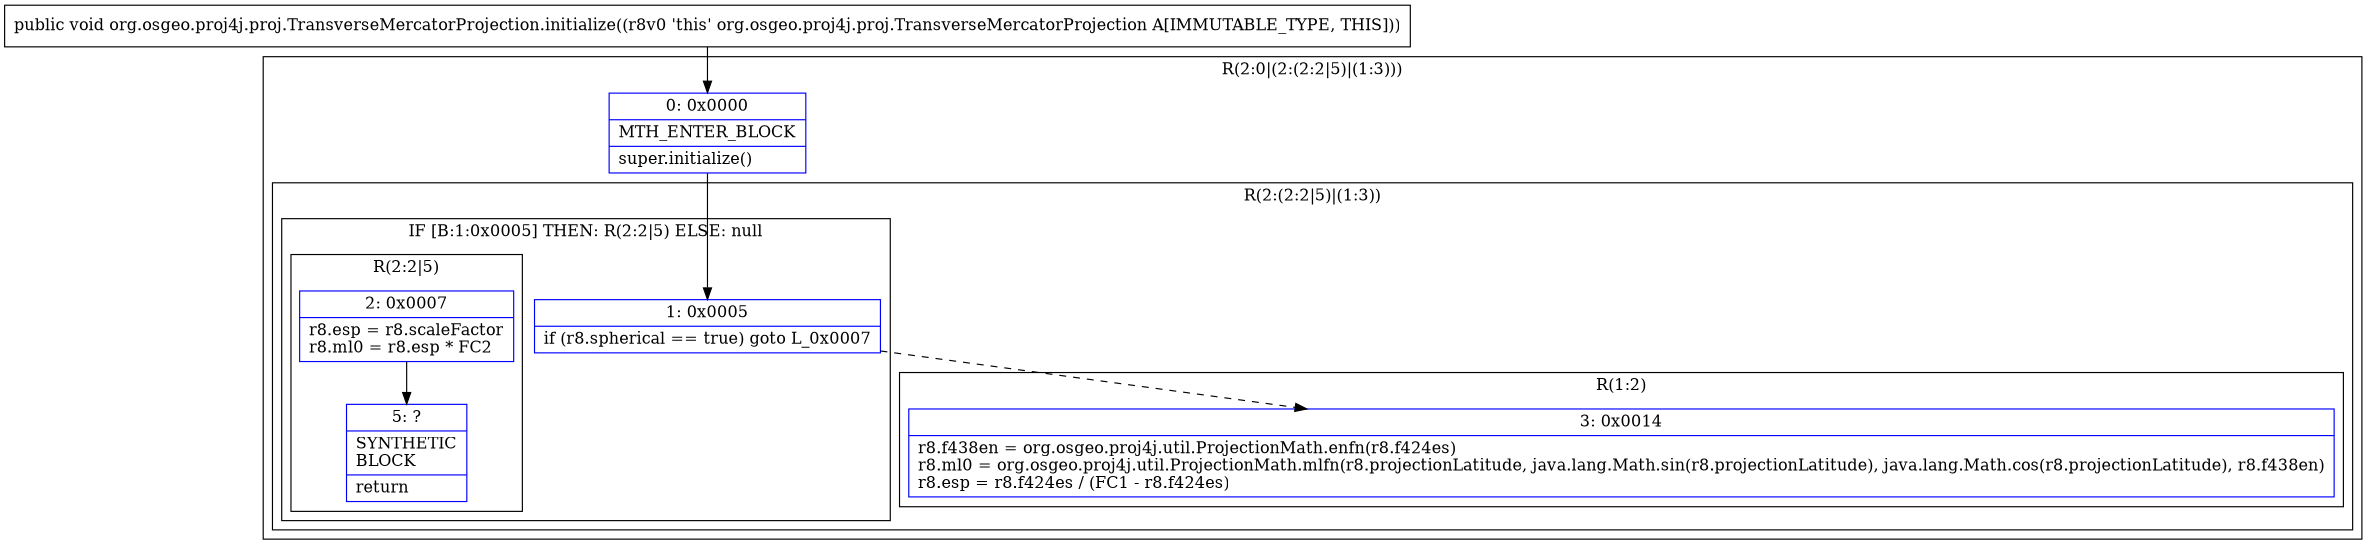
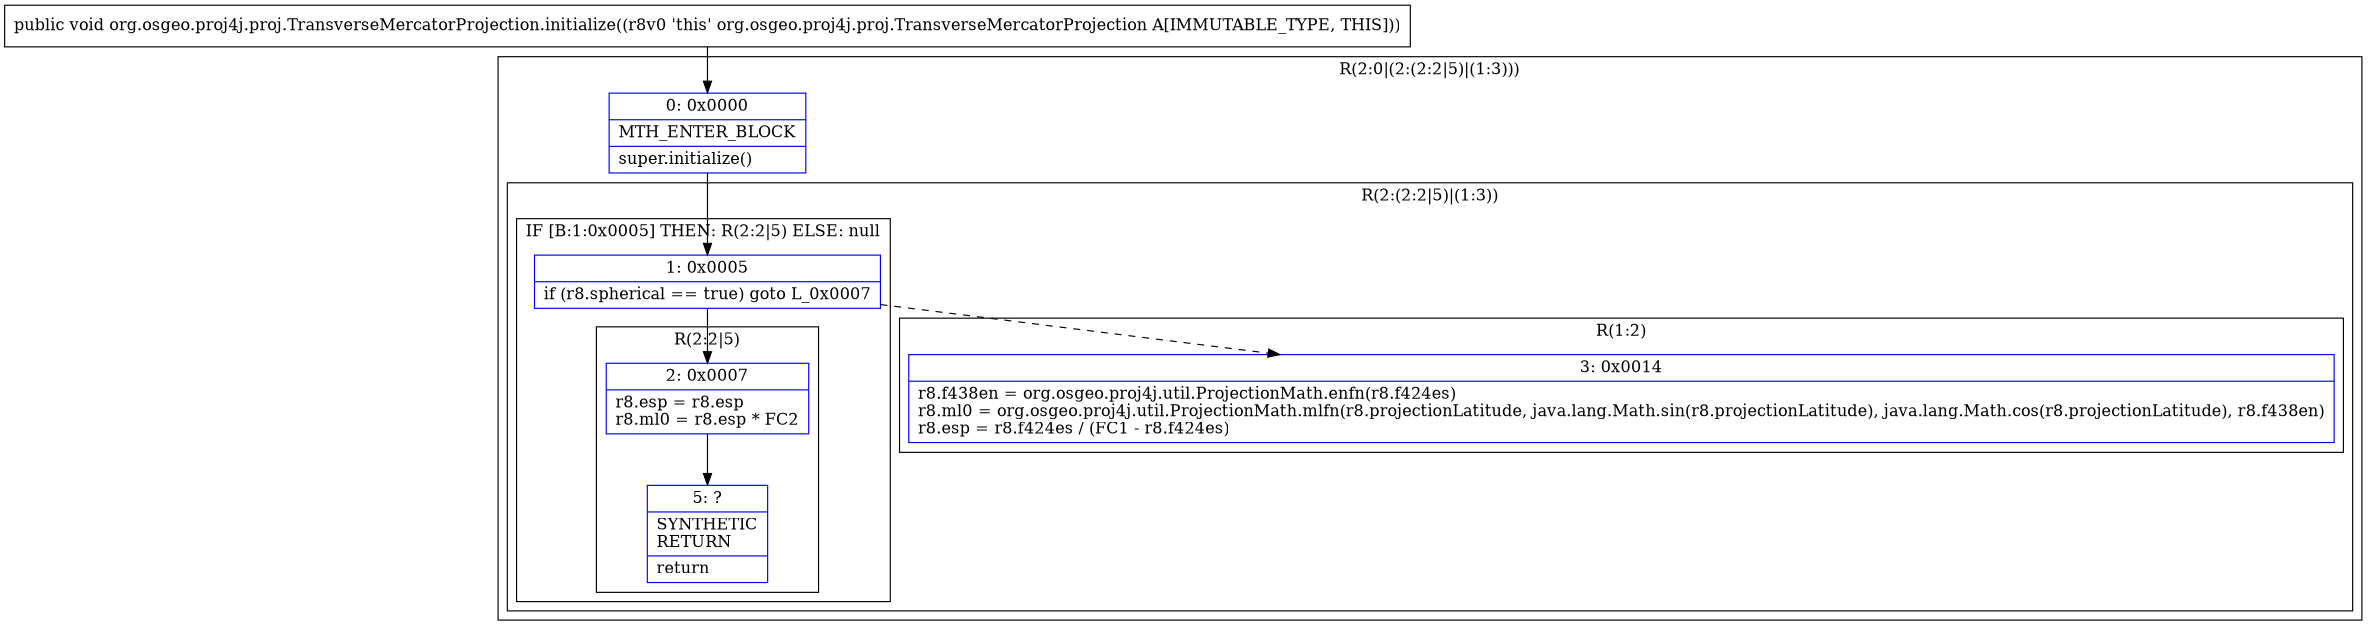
(407, 330) -> (680, 403)
none -> (707, 334)
(386, 461) -> (694, 542)
